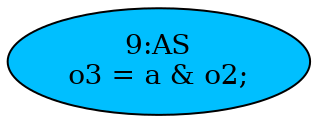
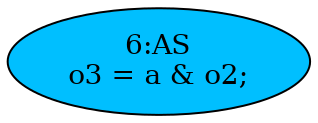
(159, 62) -> (159, 62)
